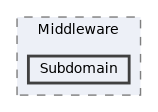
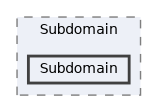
(79, 31) -> (79, 31)
